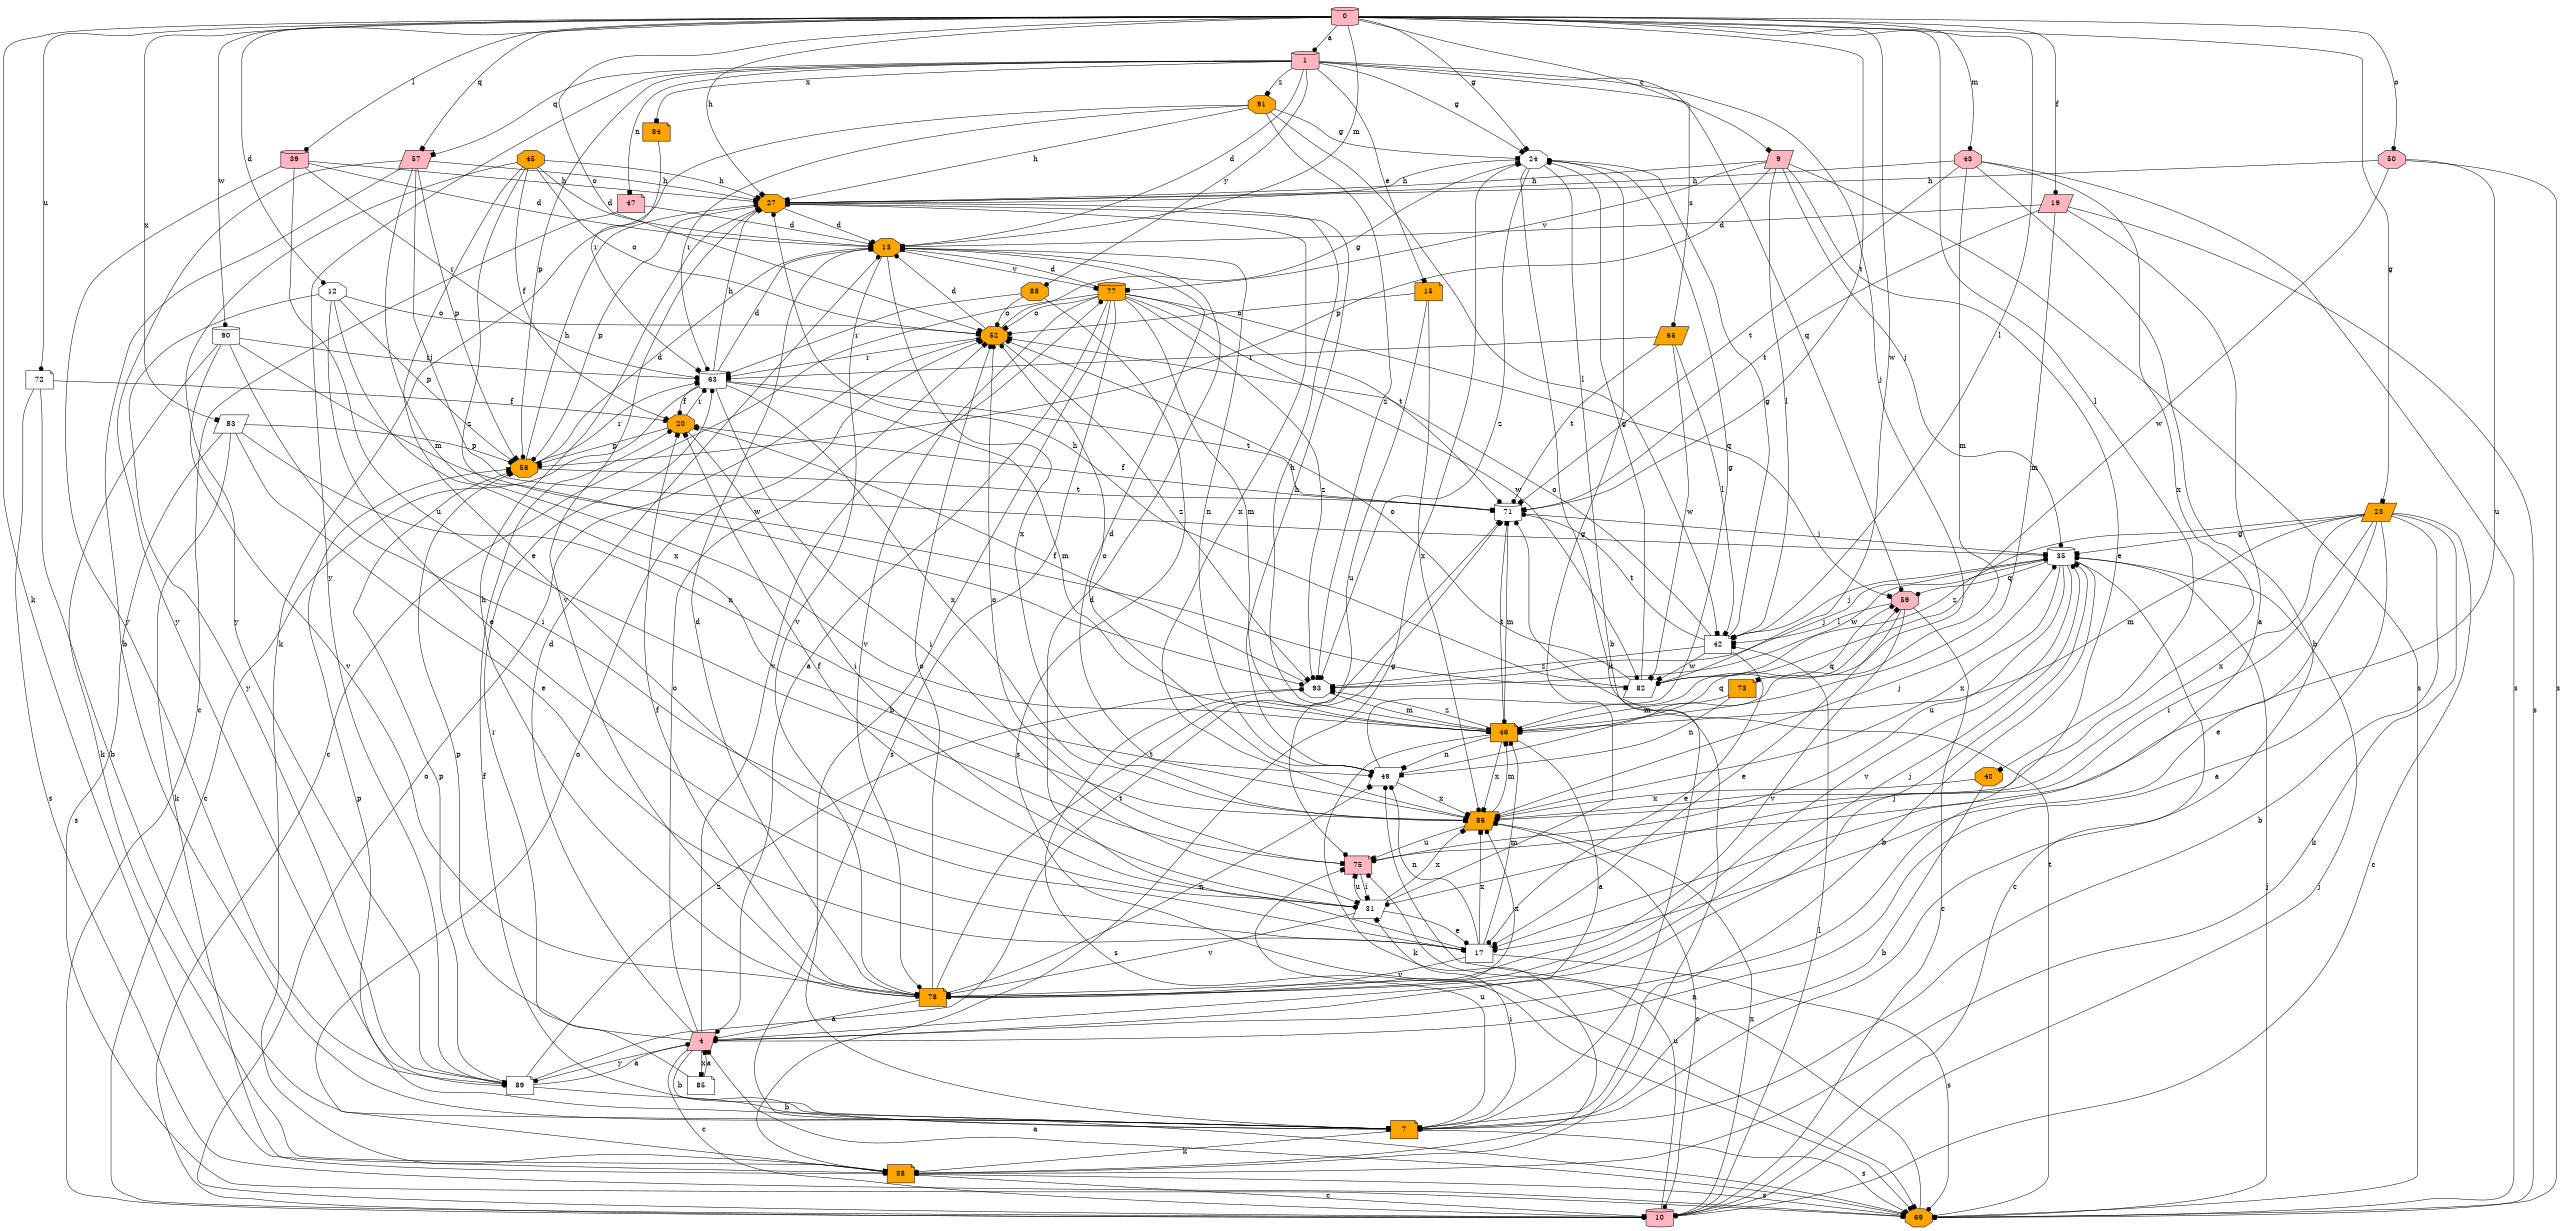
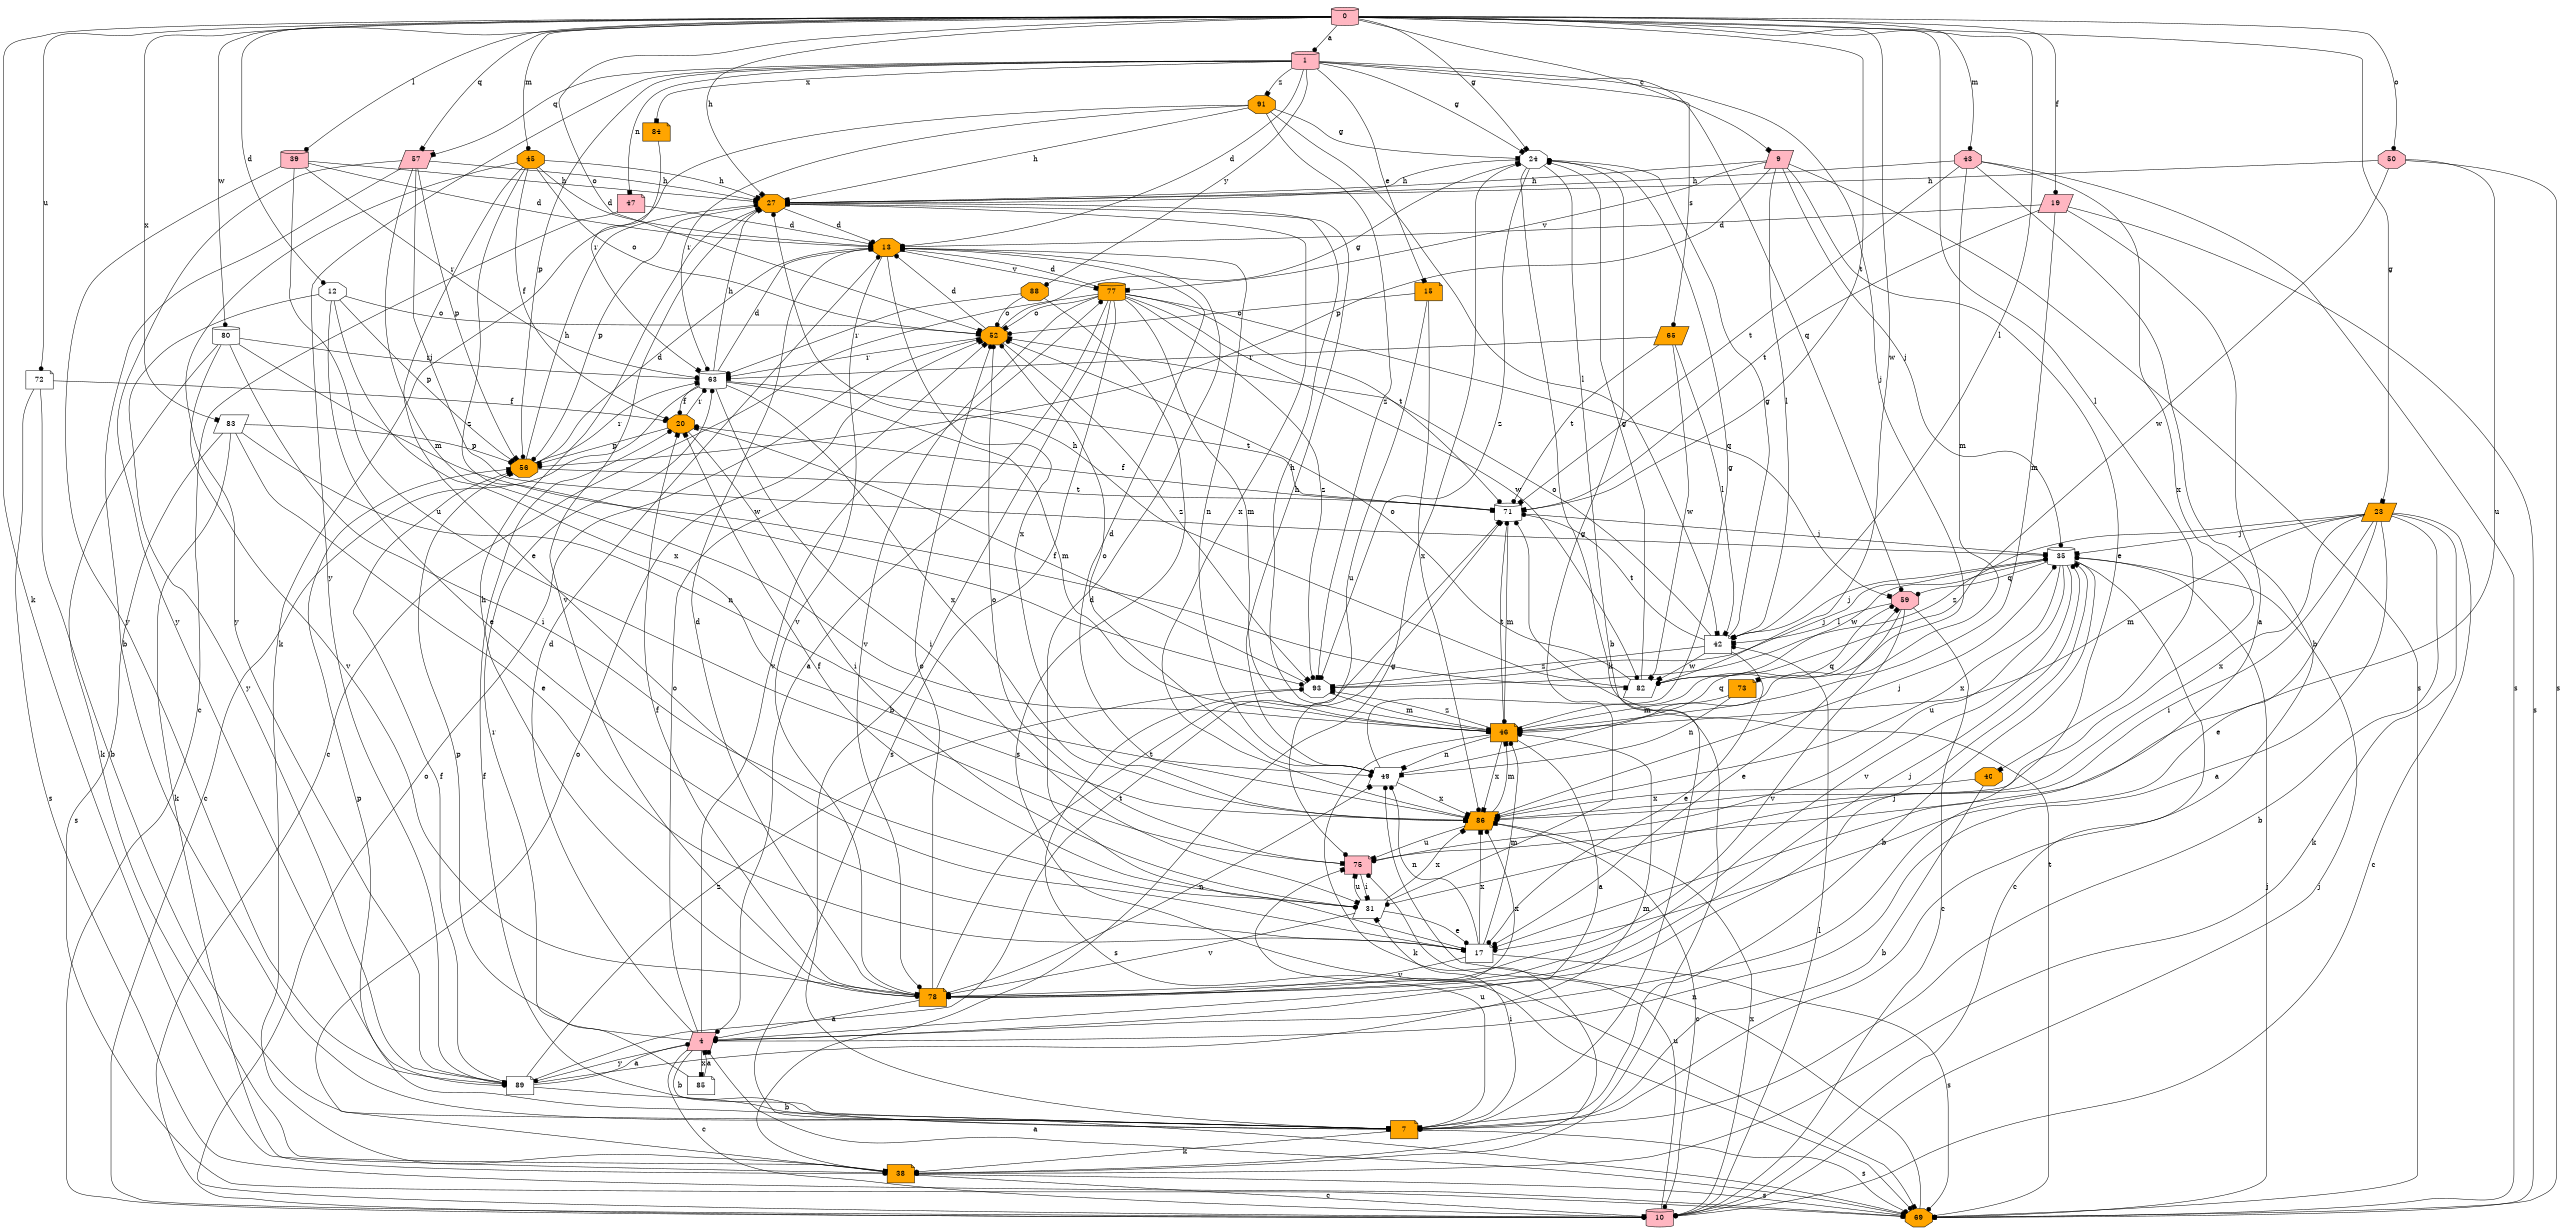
(1205, 205) -> (880, 21)
(226, 336) -> (226, 336)
(2240, 534) -> (2240, 534)
(1501, 630) -> (1501, 630)
(442, 777) -> (442, 777)
none -> (1243, 1043)
